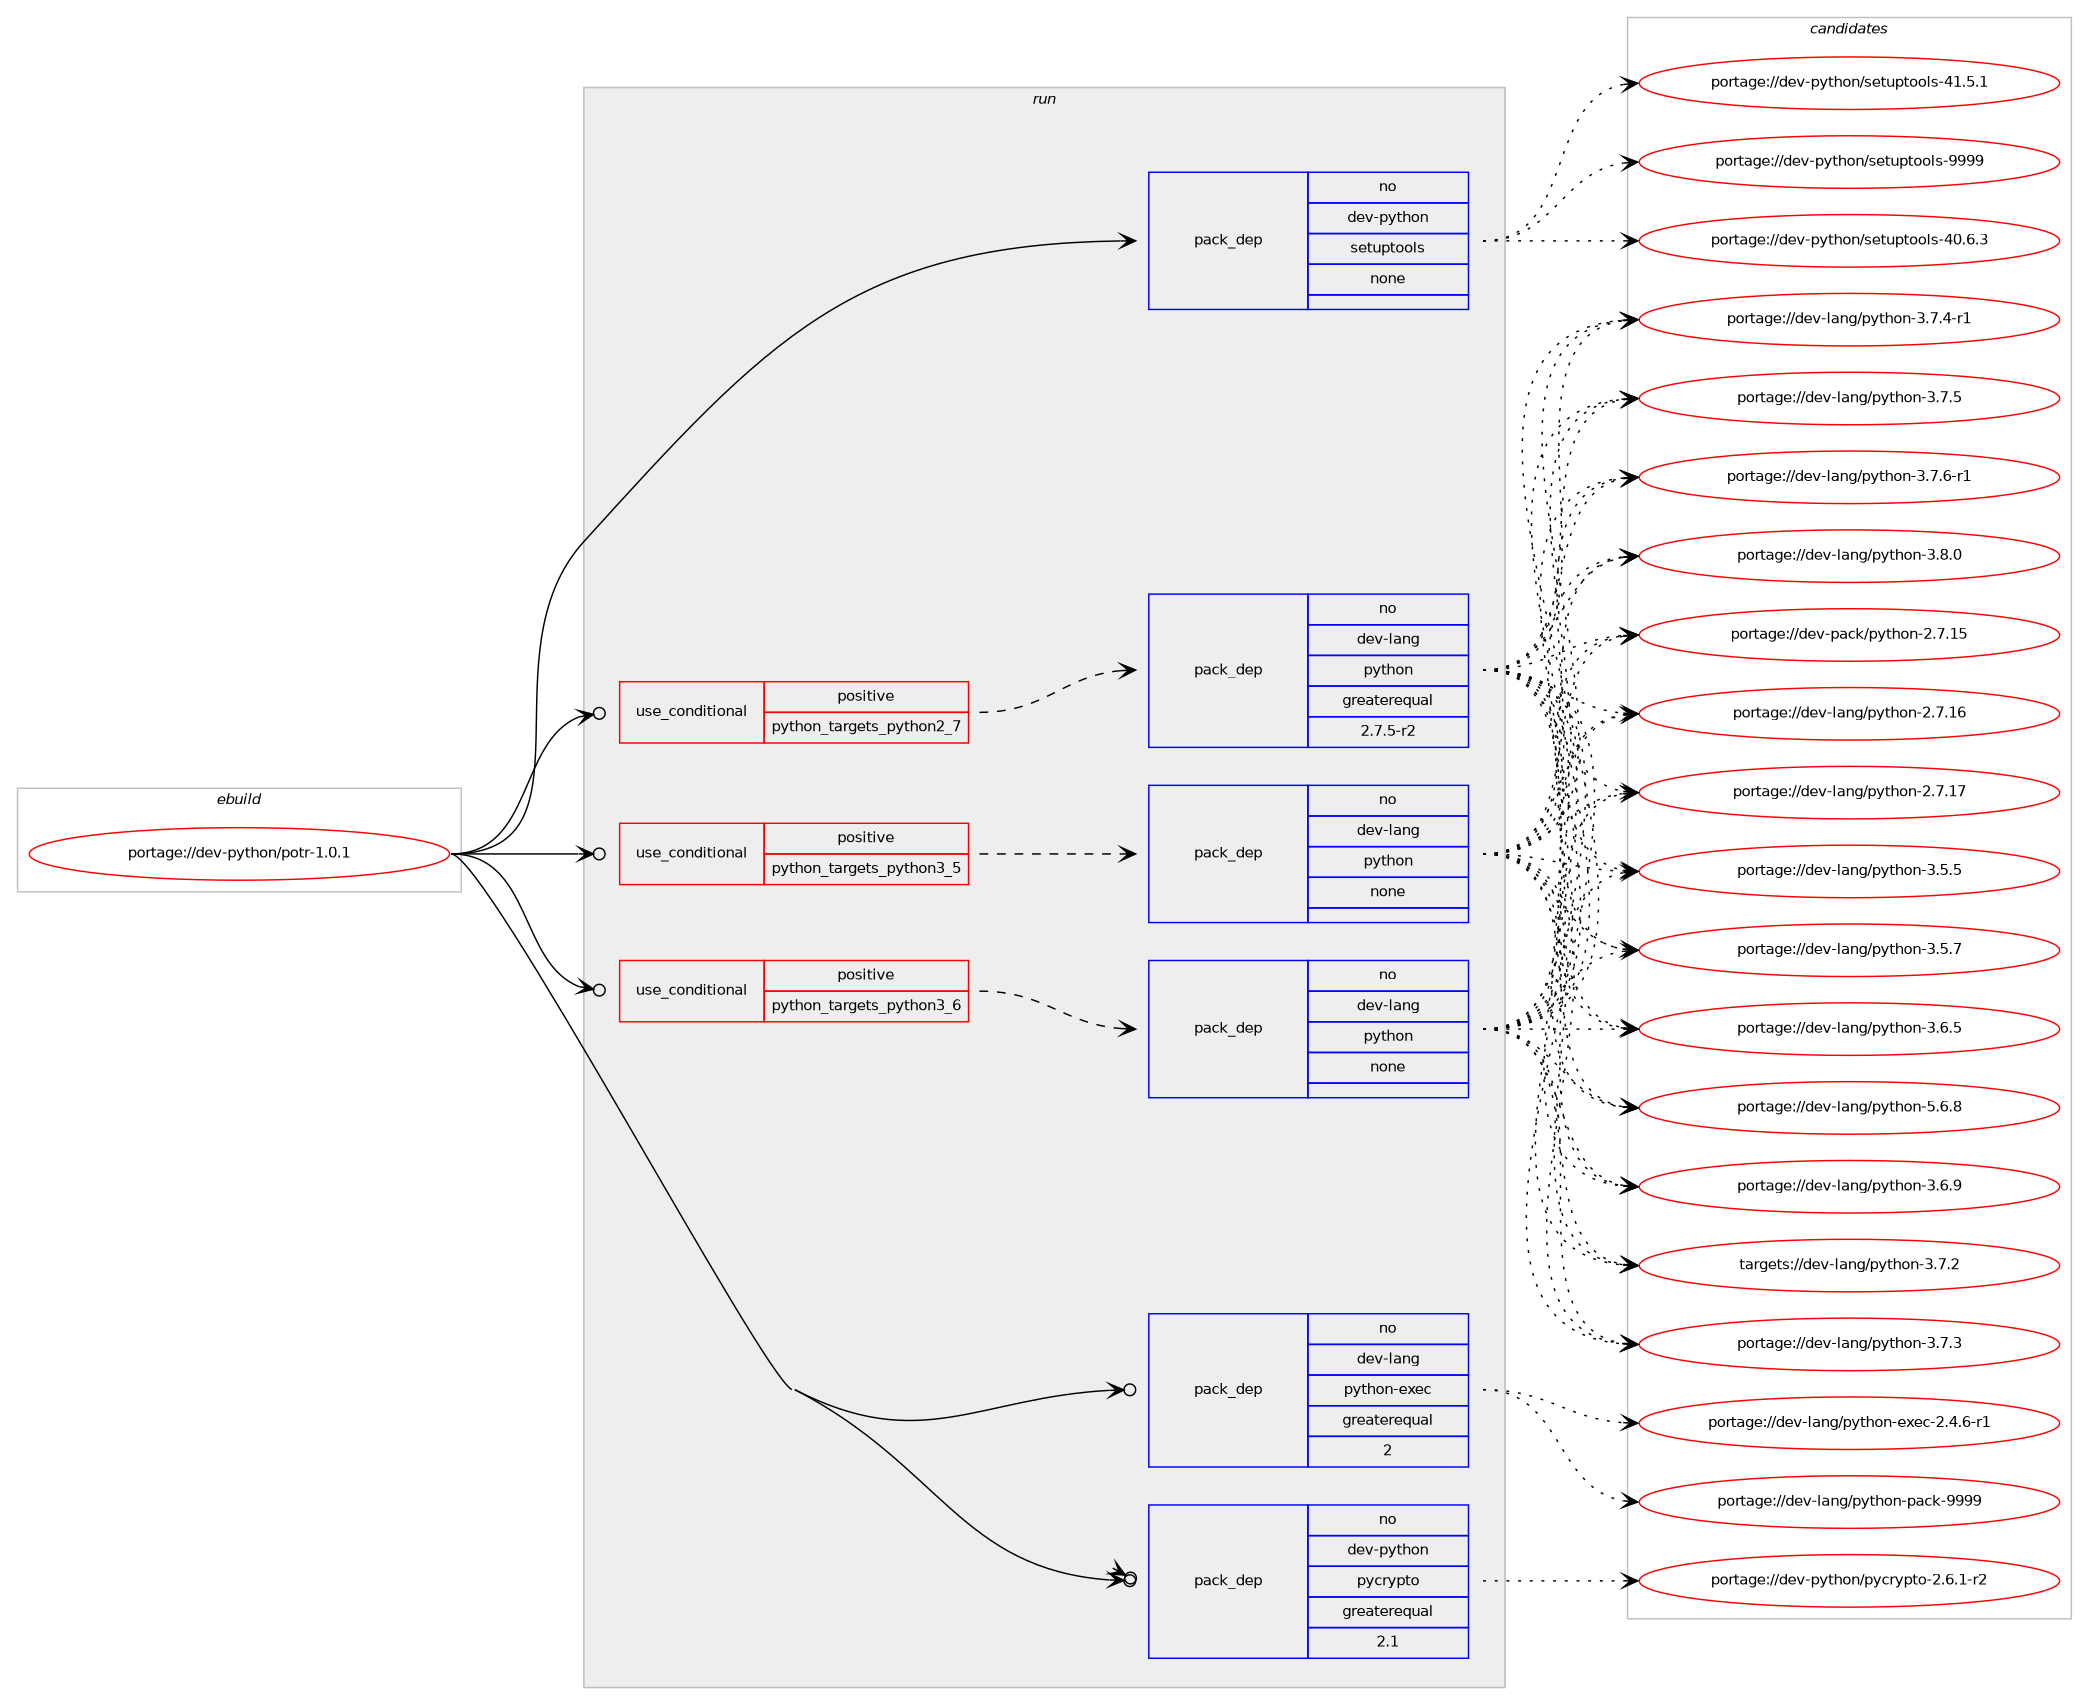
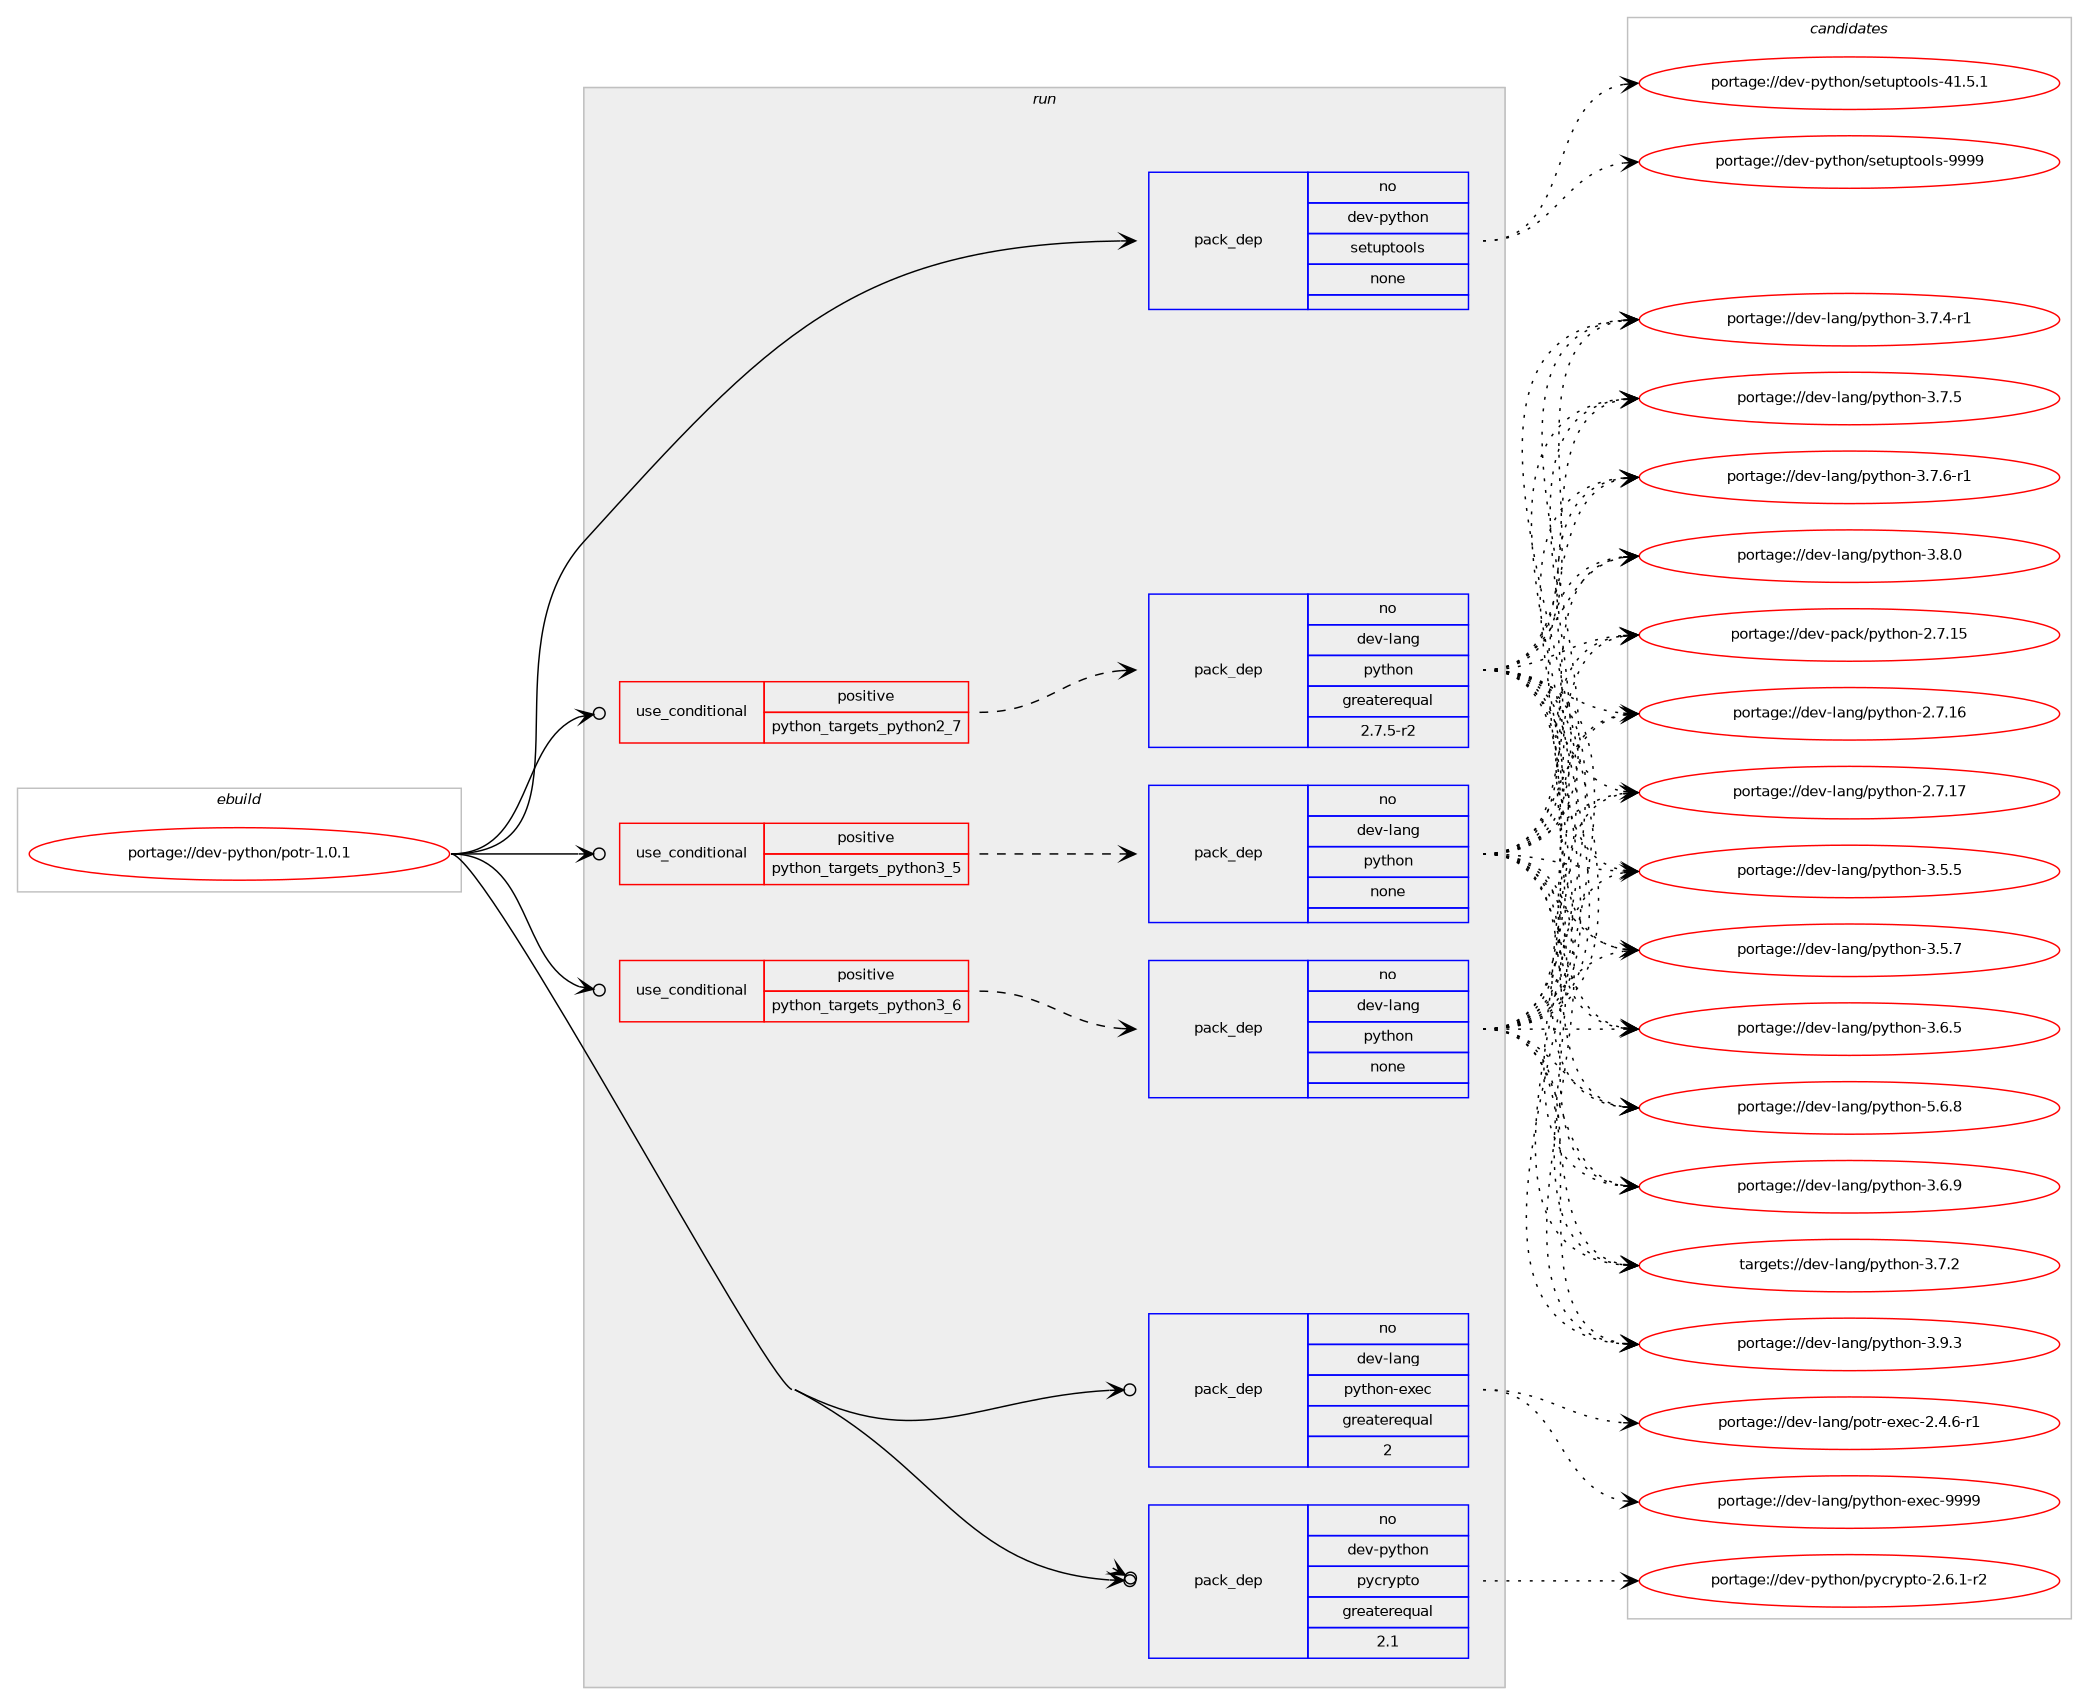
(1849, 241) -> none
(1849, 1344) -> (1849, 1344)
(1849, 1423) -> (1849, 1423)
(1849, 1502) -> (1849, 1502)
